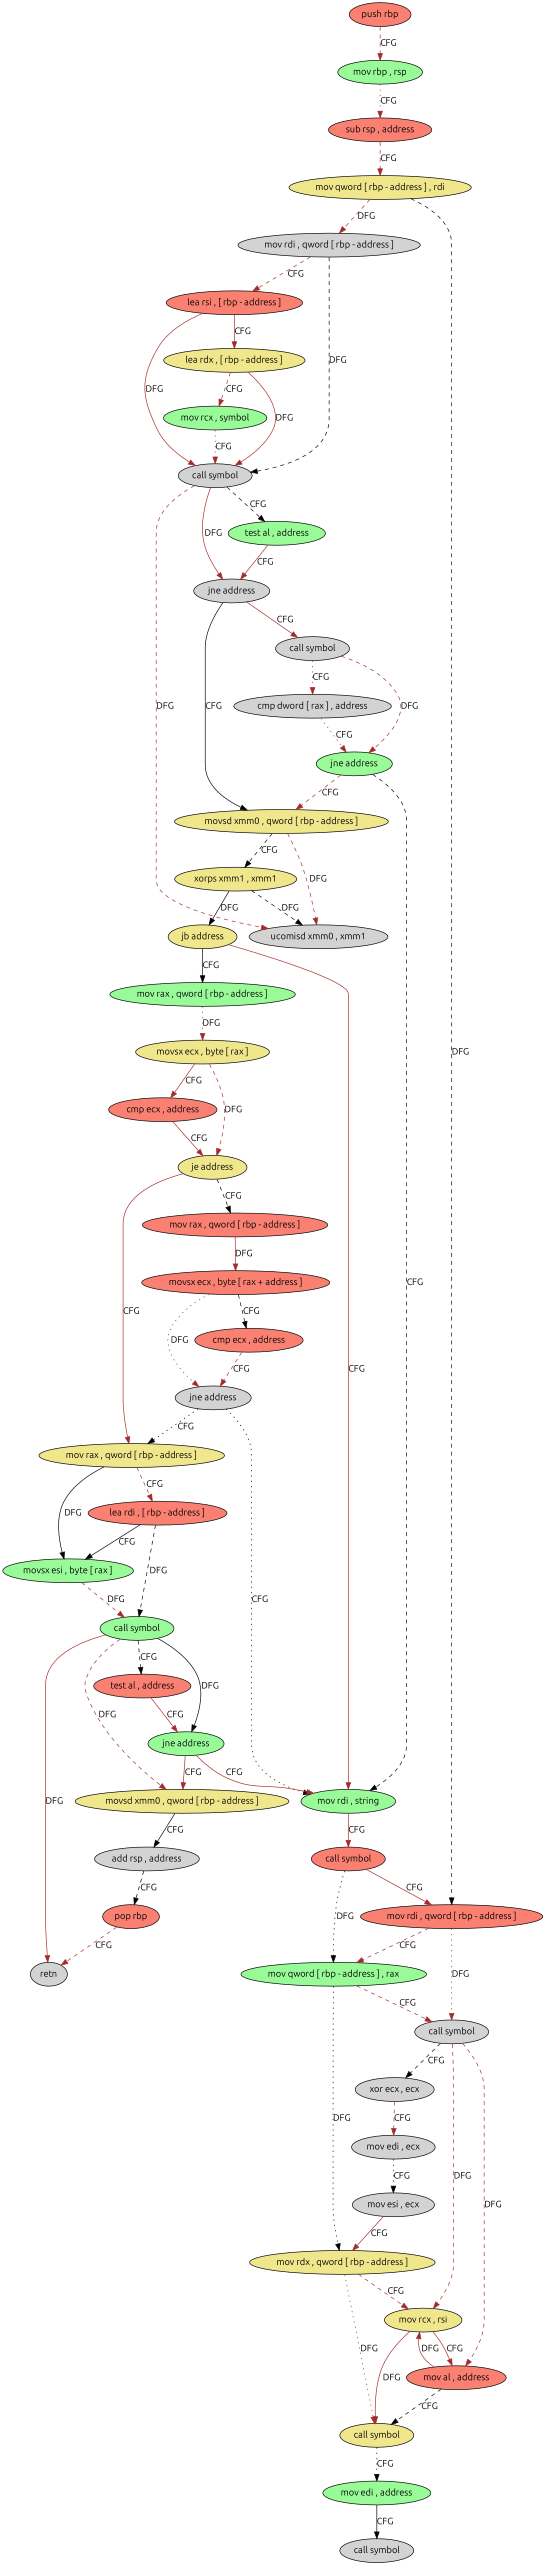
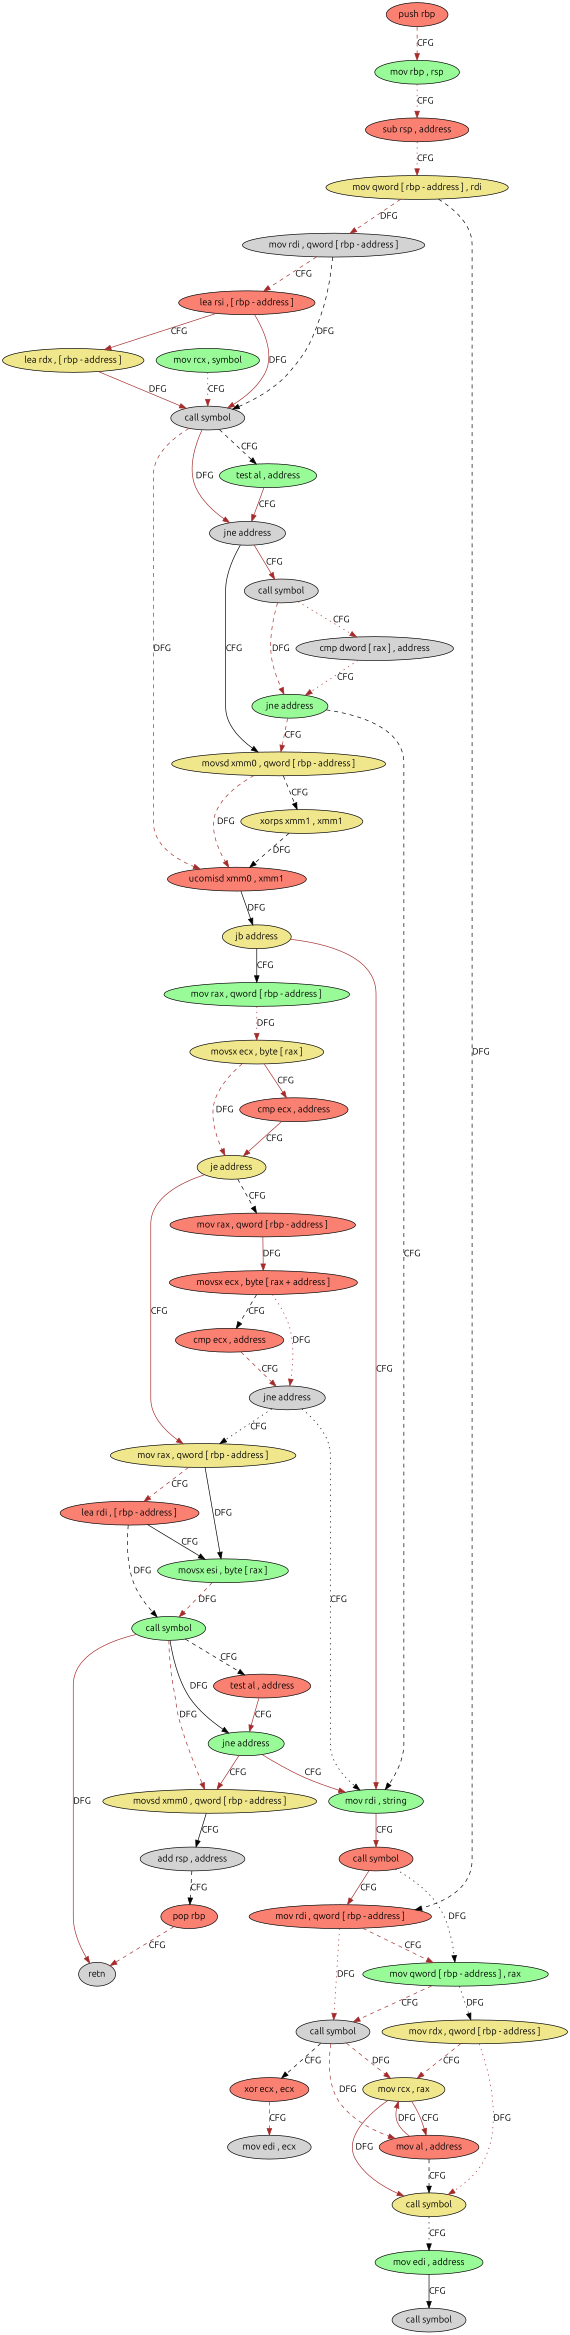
(380, 155) -> (417, 155)
(226, 386) -> none
(221, 905) -> (246, 905)
(319, 937) -> (237, 879)
(395, 2090) -> (269, 2090)
(393, 2205) -> none
(423, 2320) -> (404, 2090)
